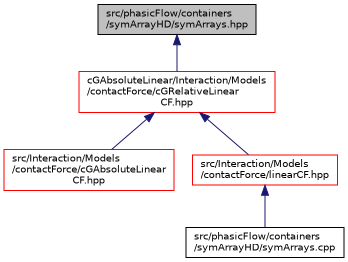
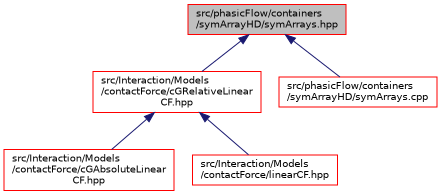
(177, 20) -> (267, 20)
(177, 92) -> (177, 92)
(265, 211) -> (317, 59)
(265, 242) -> (358, 92)
